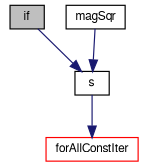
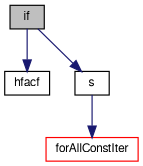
(96, 17) -> none
none -> (27, 83)
